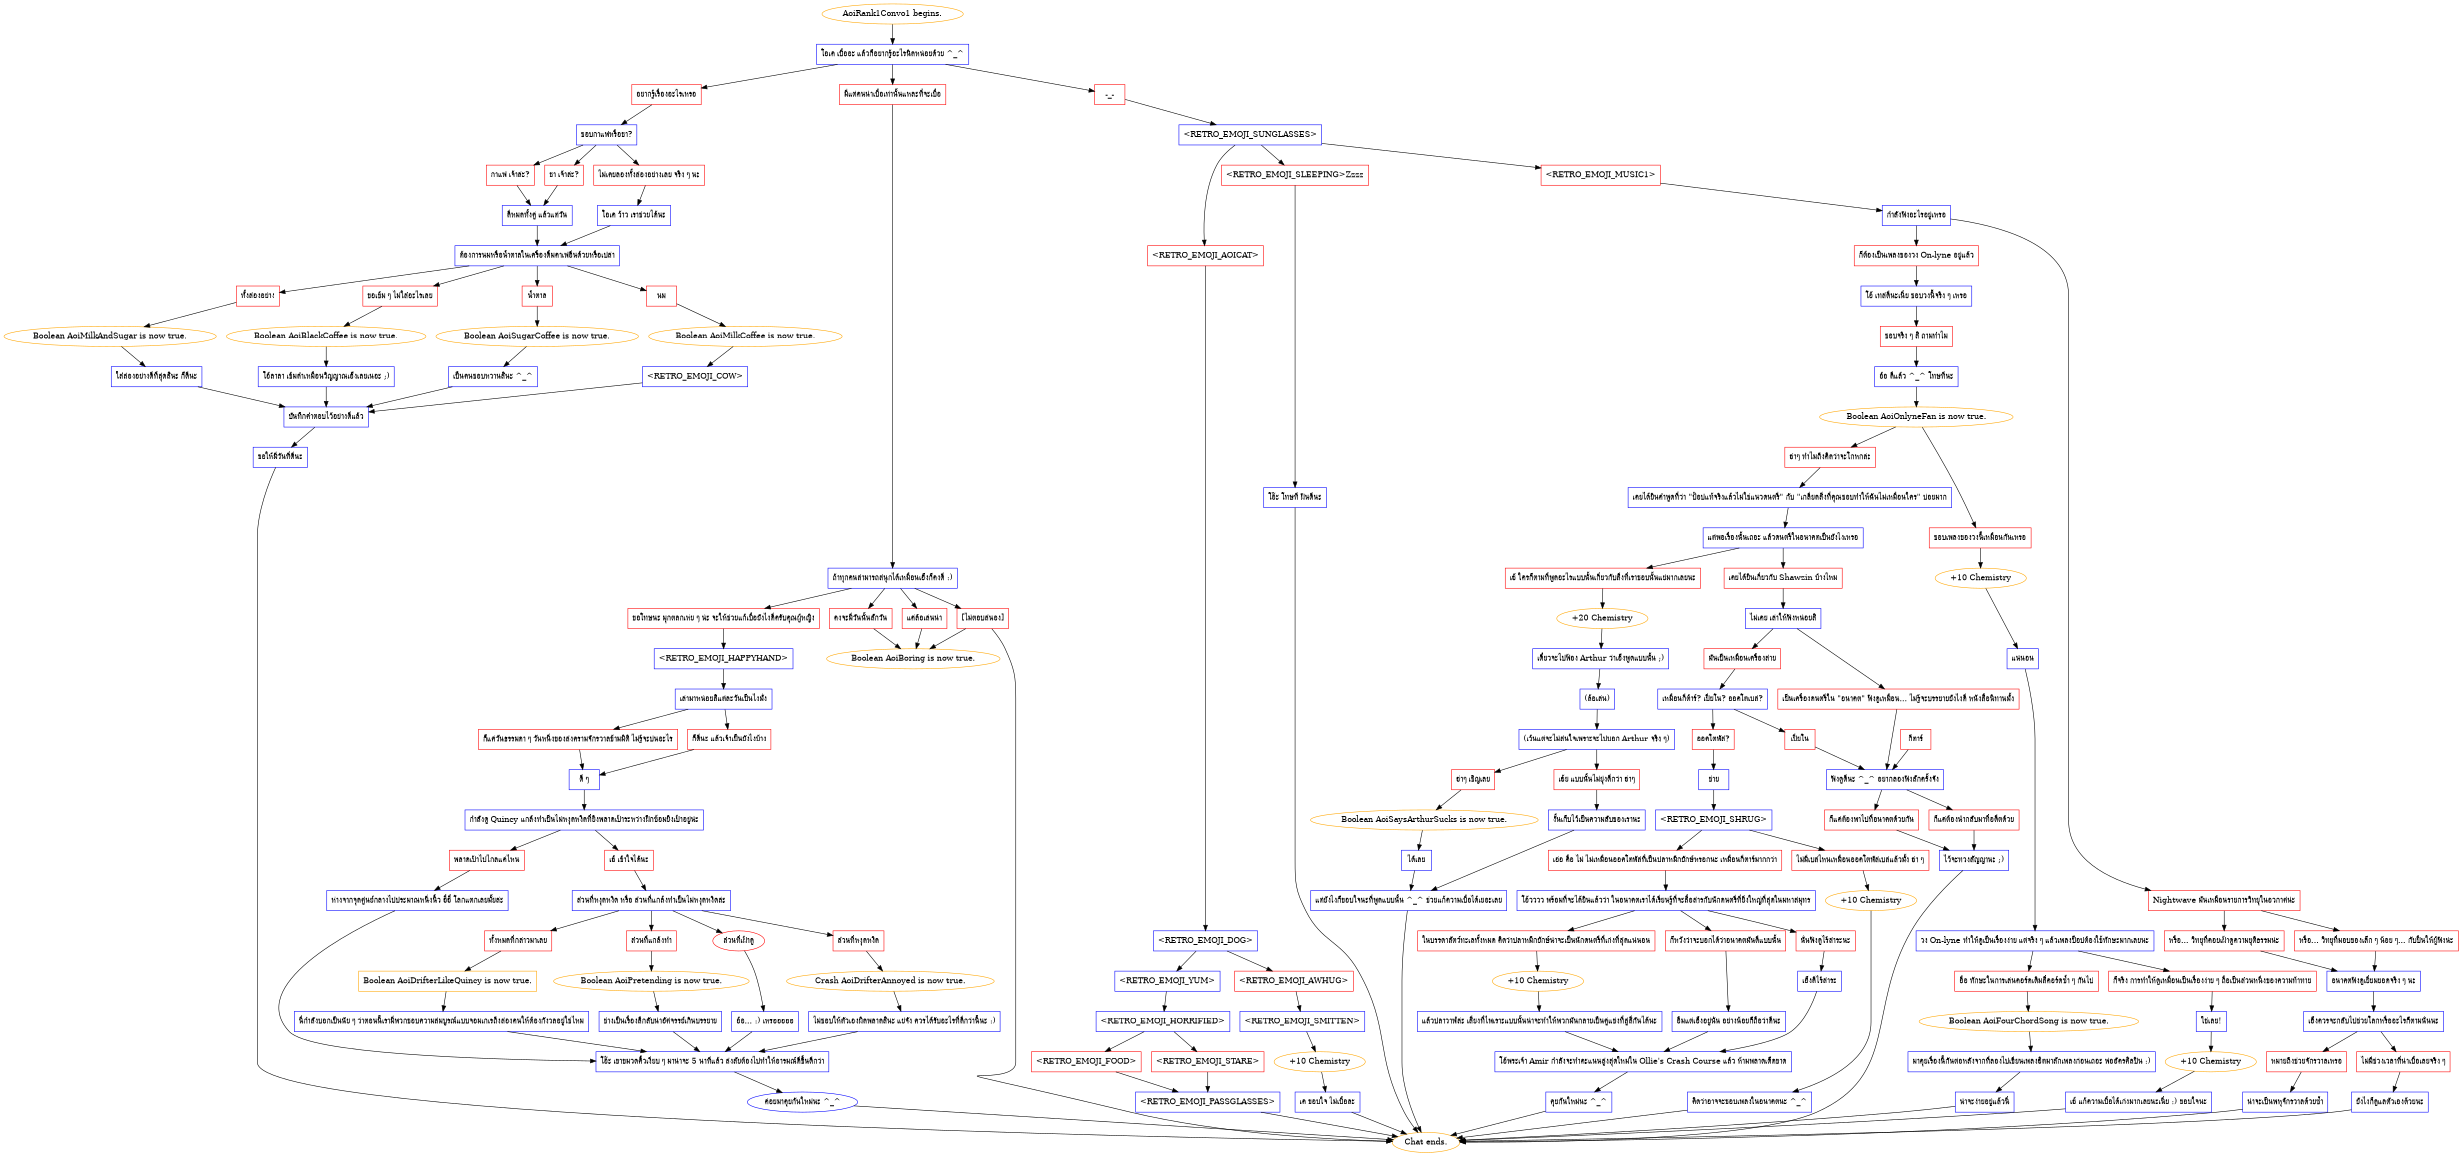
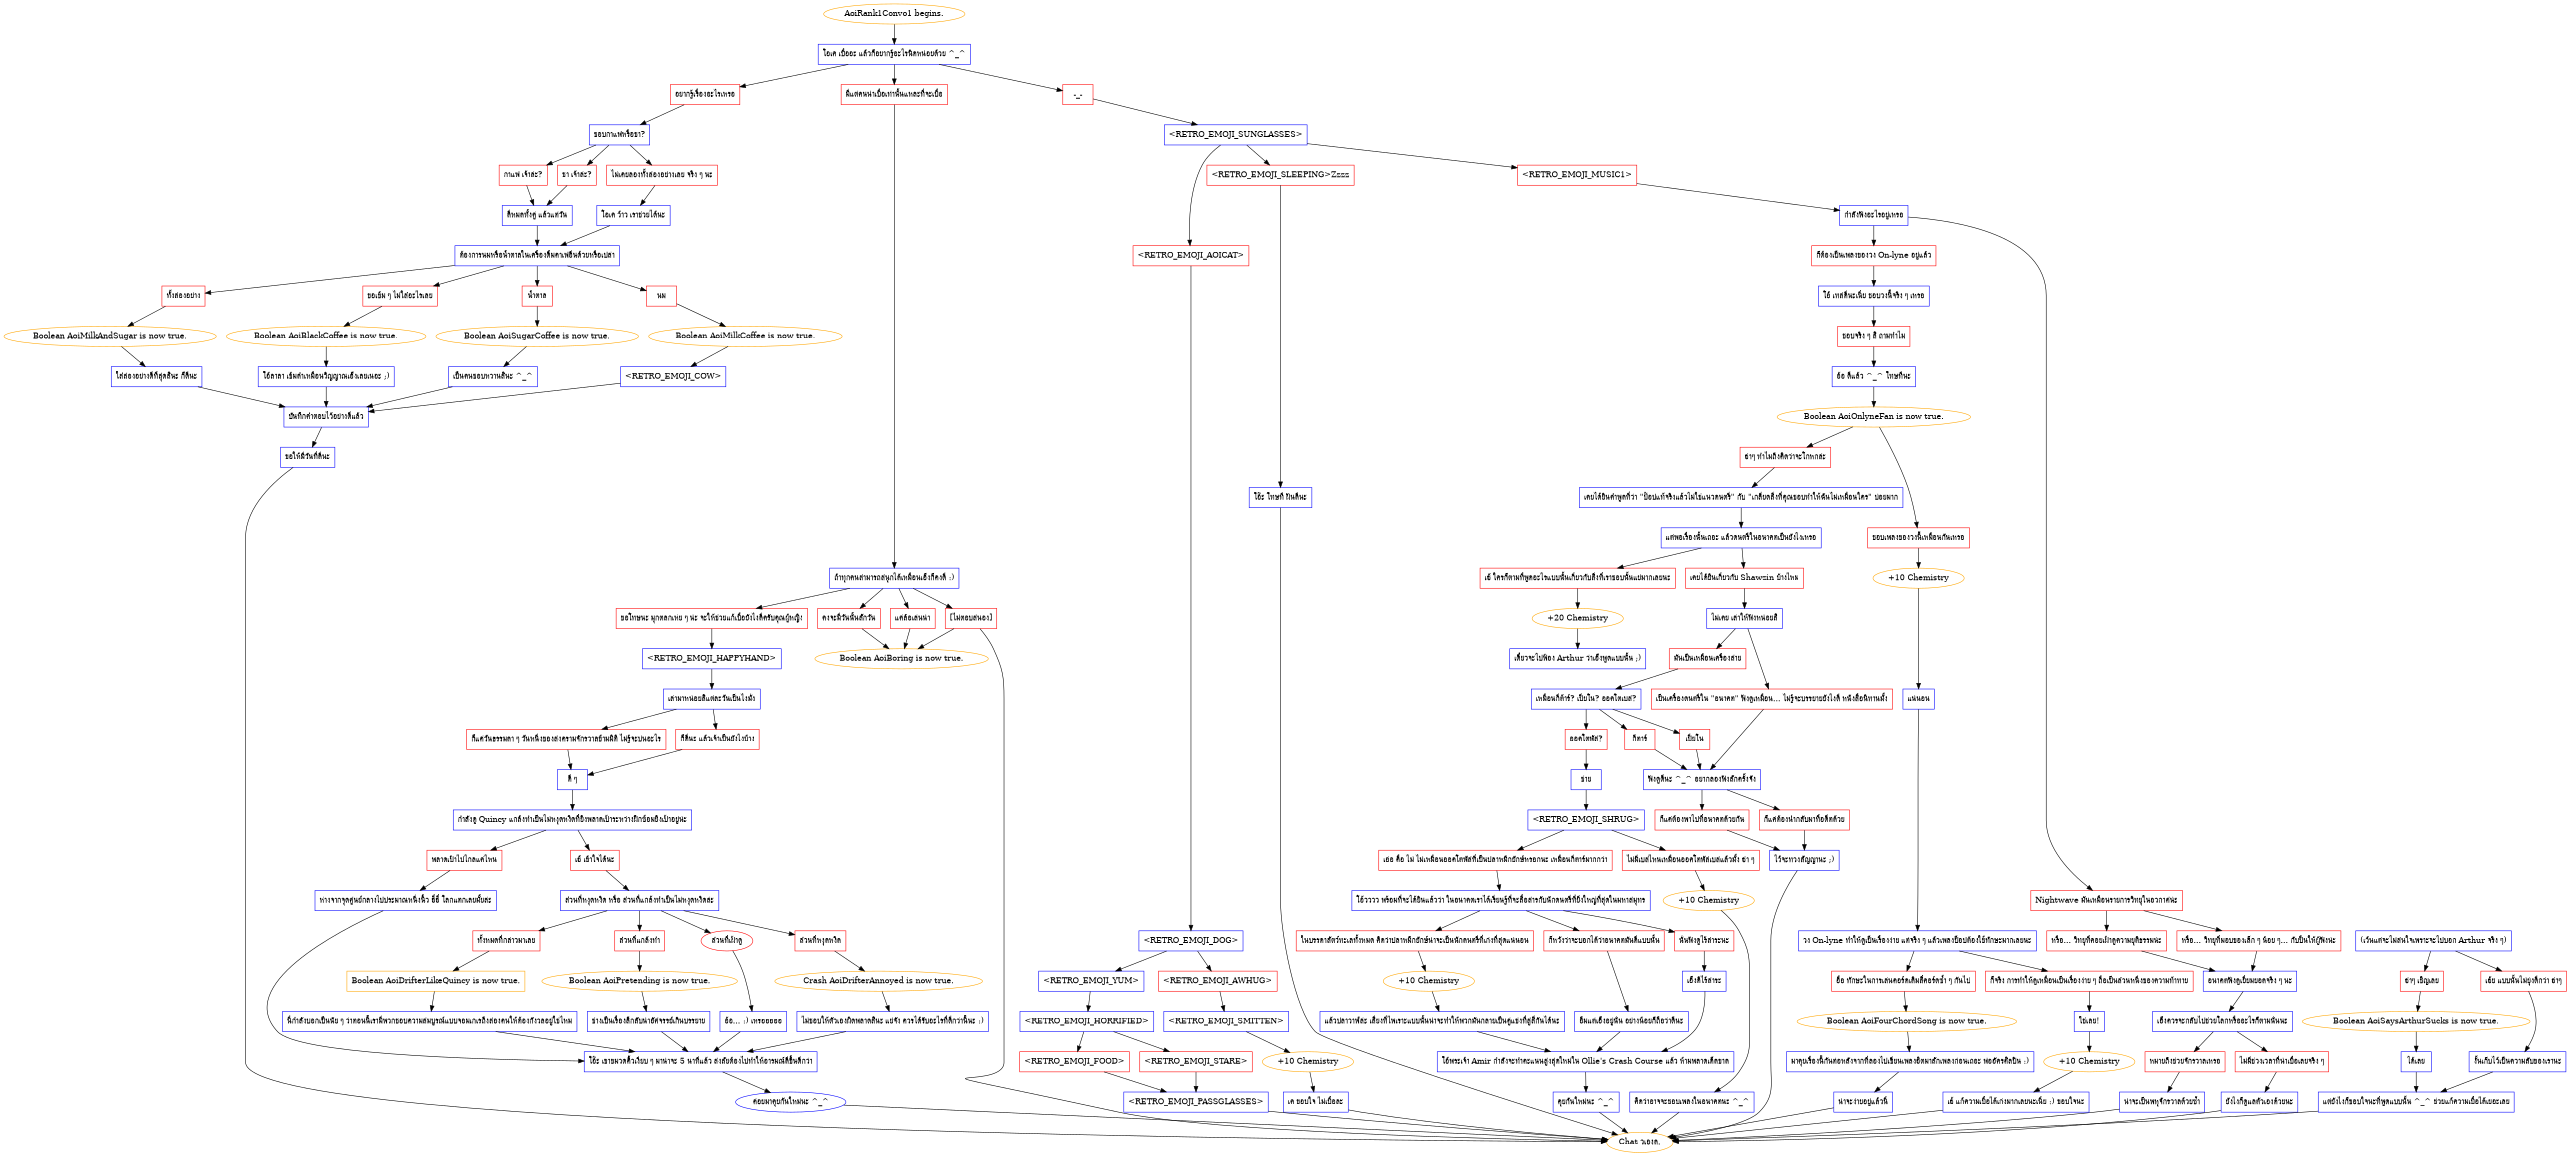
(1597, 699) -> none
none -> (1611, 718)
(1426, 1142) -> (1640, 1142)
